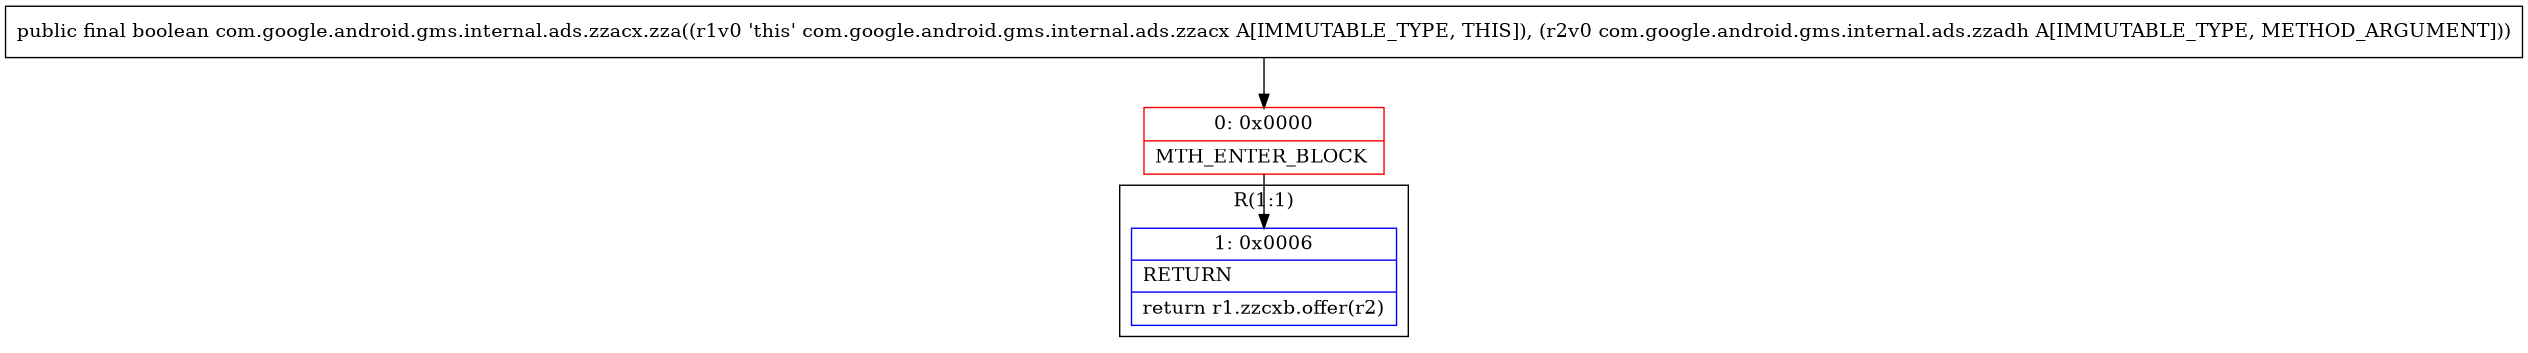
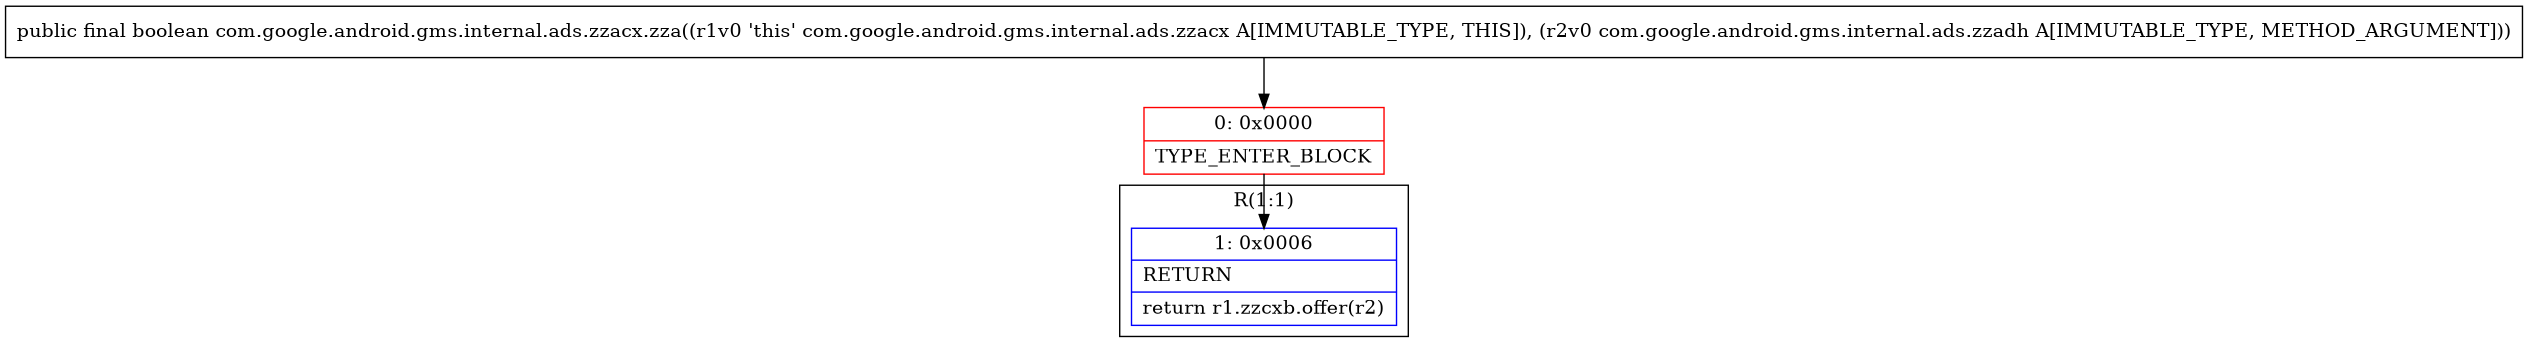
(1262, 157) -> (1264, 157)
